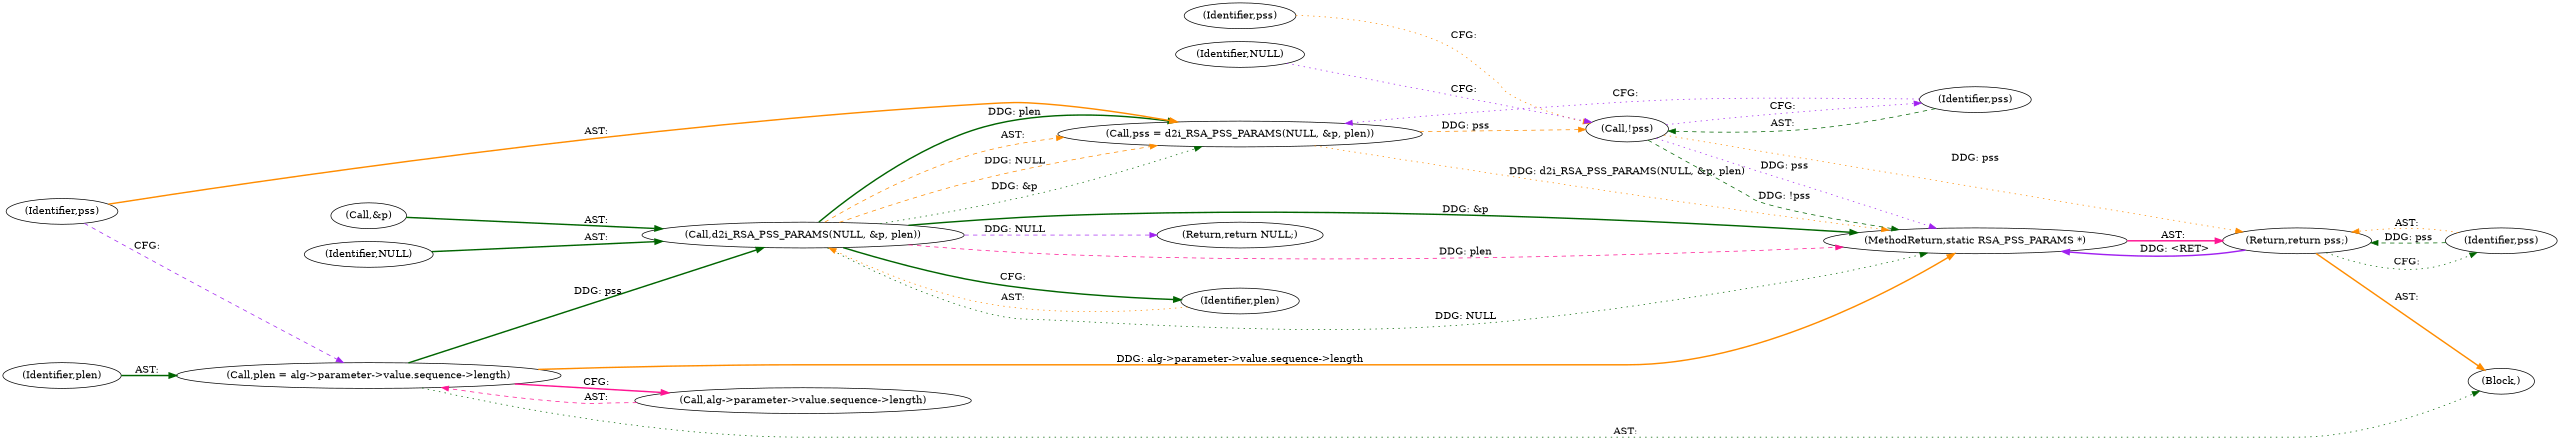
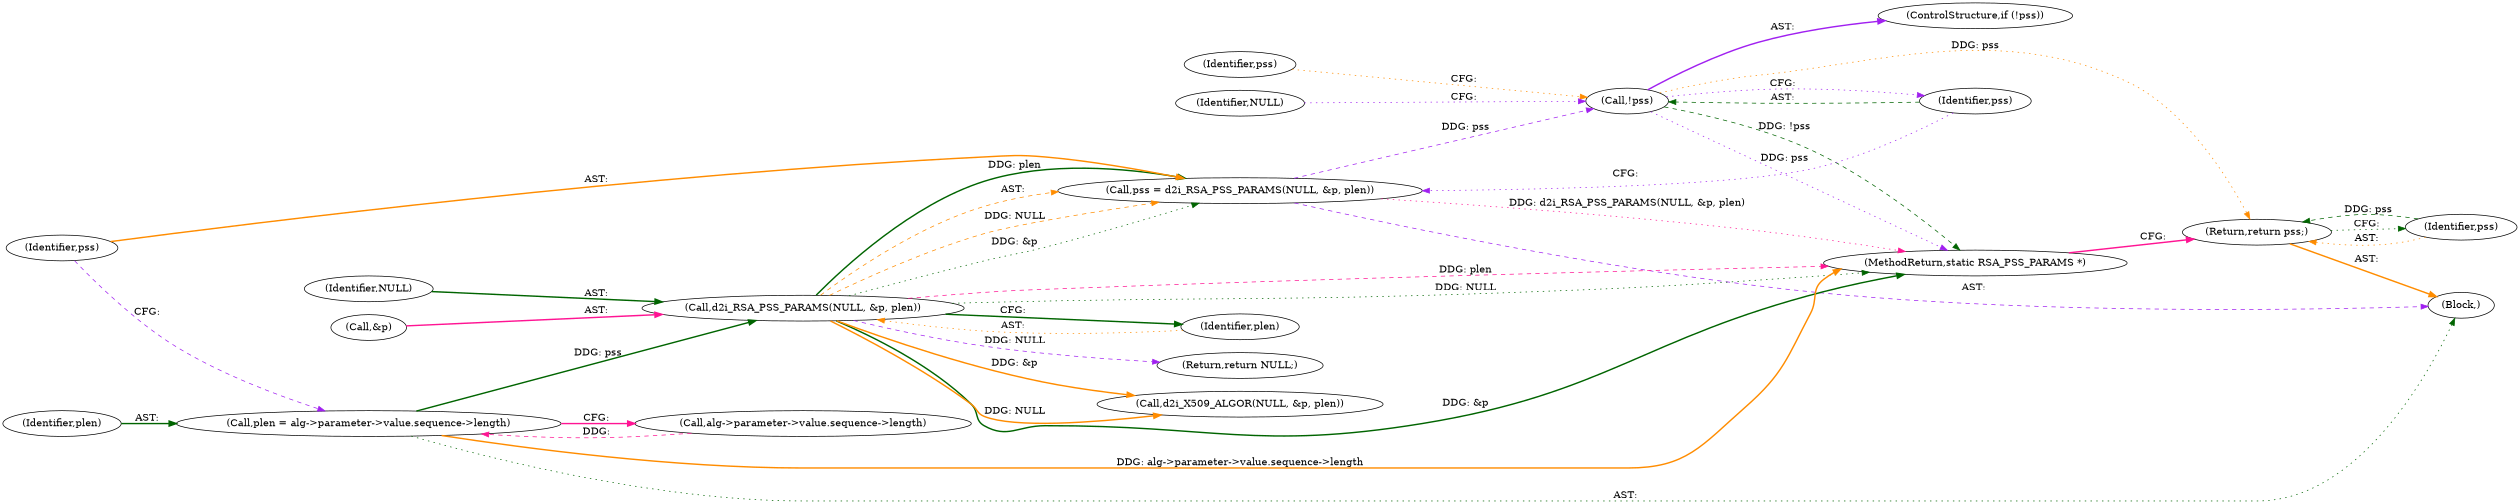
none -> (1975, 16)
(1499, 131) -> (1440, 144)
(1598, 189) -> (1640, 219)
(530, 223) -> (530, 320)
(2175, 235) -> (2155, 237)
(2158, 256) -> none
none -> (1854, 296)
(598, 397) -> (598, 432)
none -> (1240, 404)
